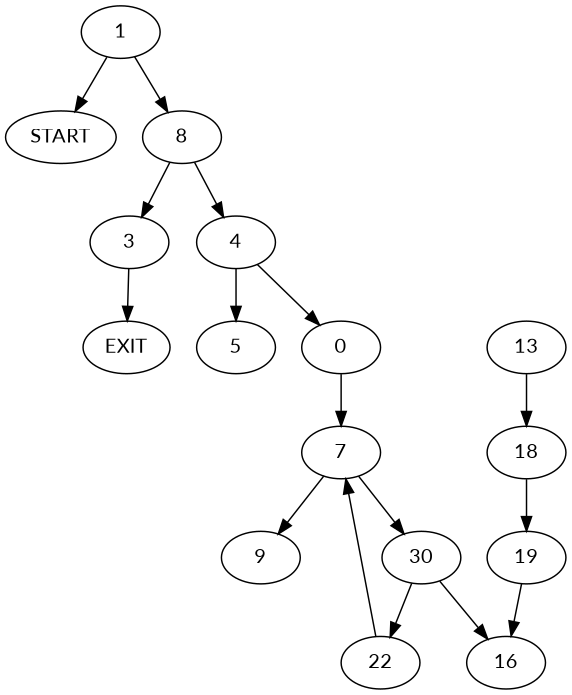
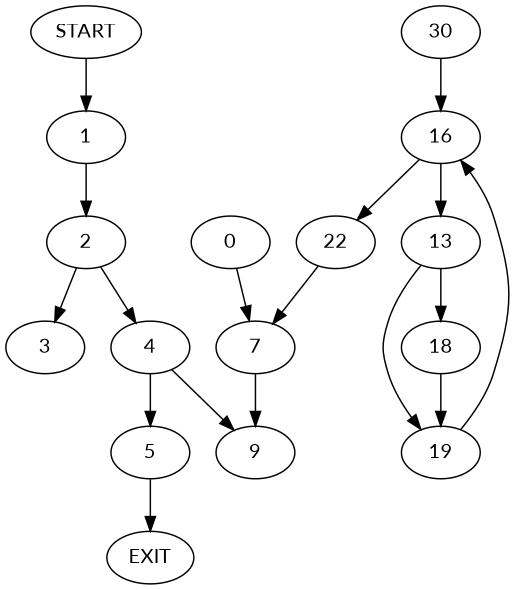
(95, 78) -> (86, 78)
(182, 137) -> (86, 242)
none -> (441, 183)
(128, 288) -> (150, 498)
(283, 290) -> (198, 395)
none -> (384, 340)
(377, 499) -> none
(404, 603) -> (394, 185)
